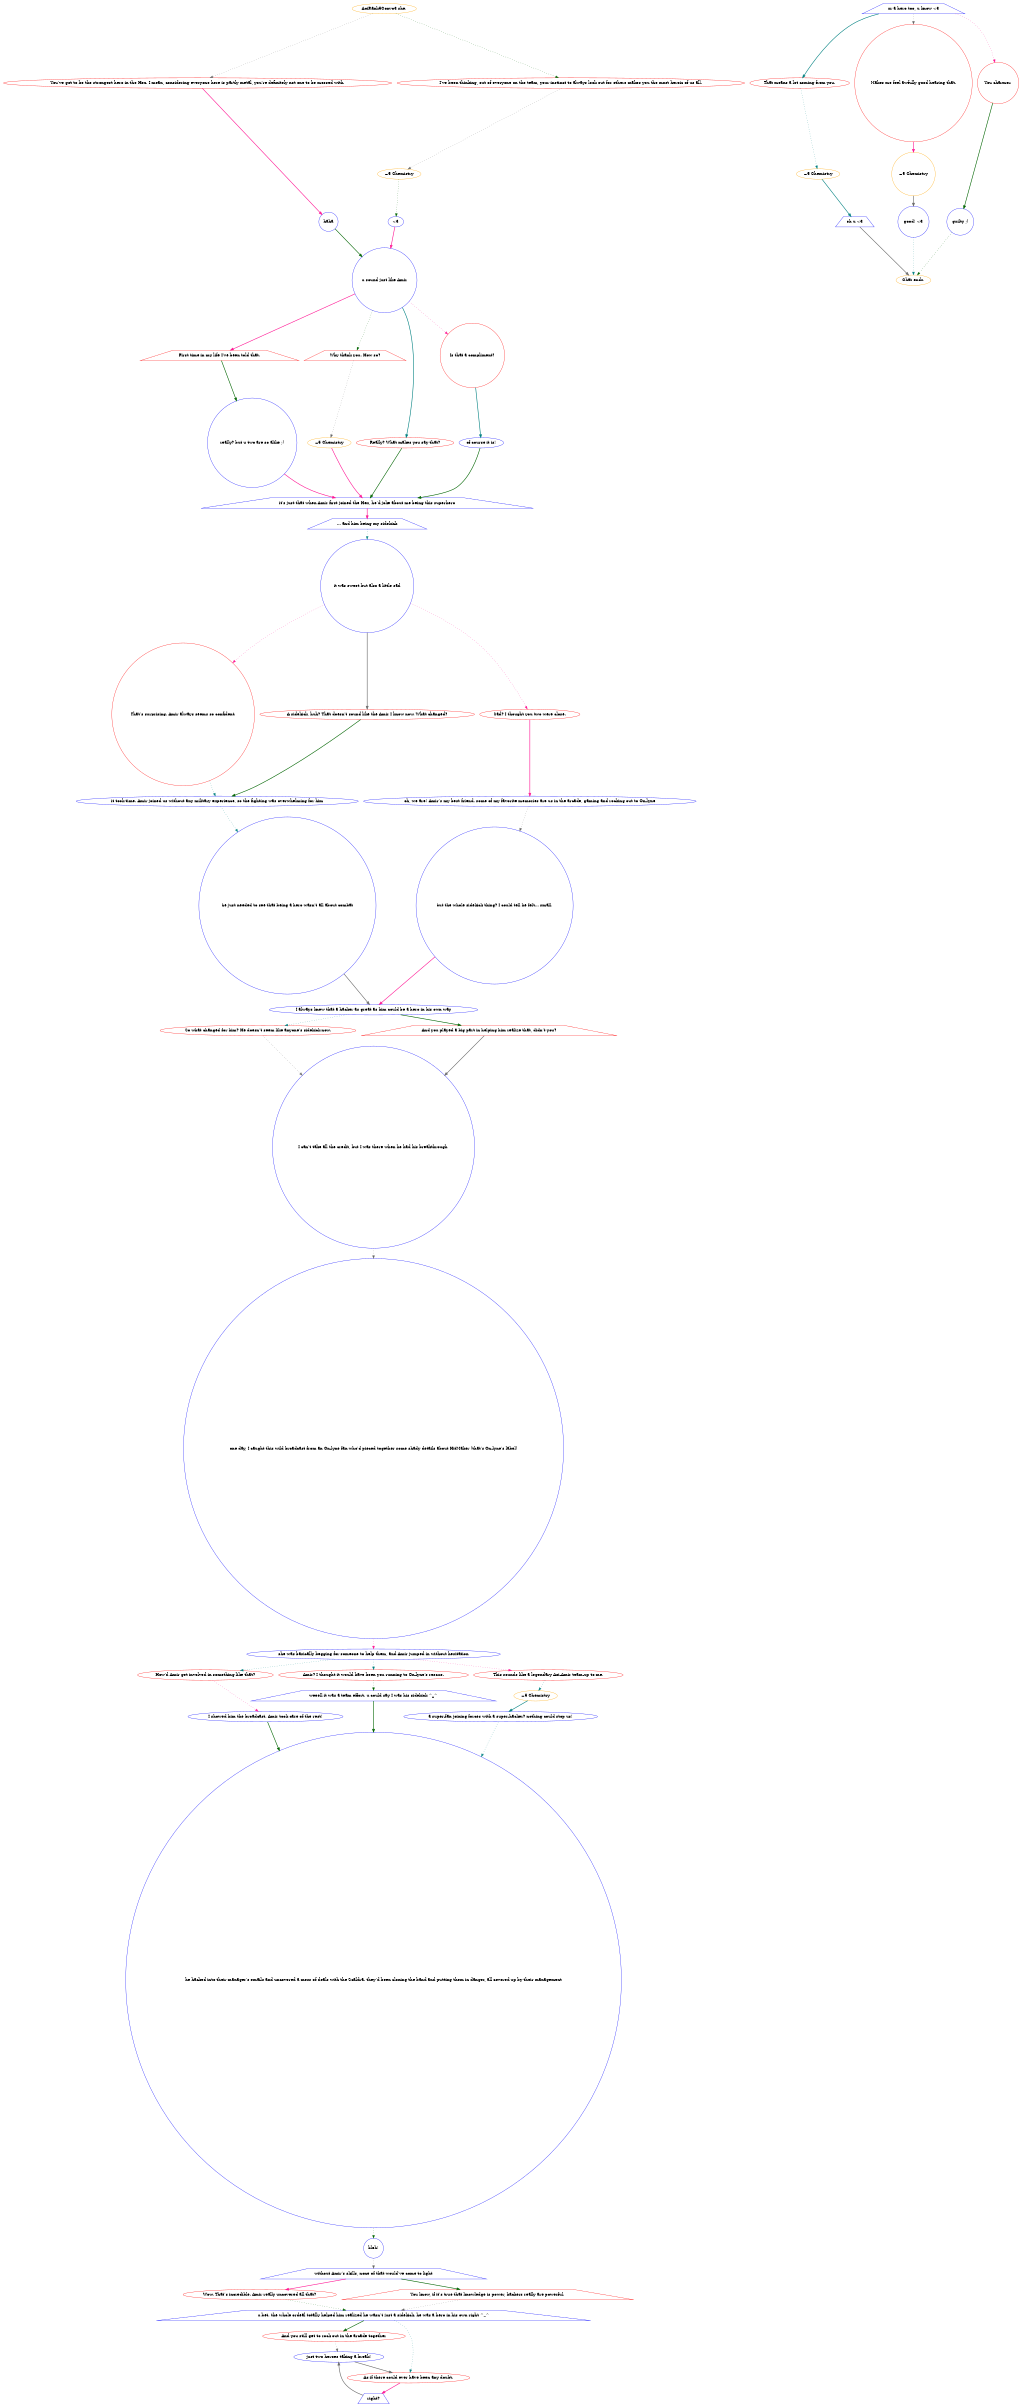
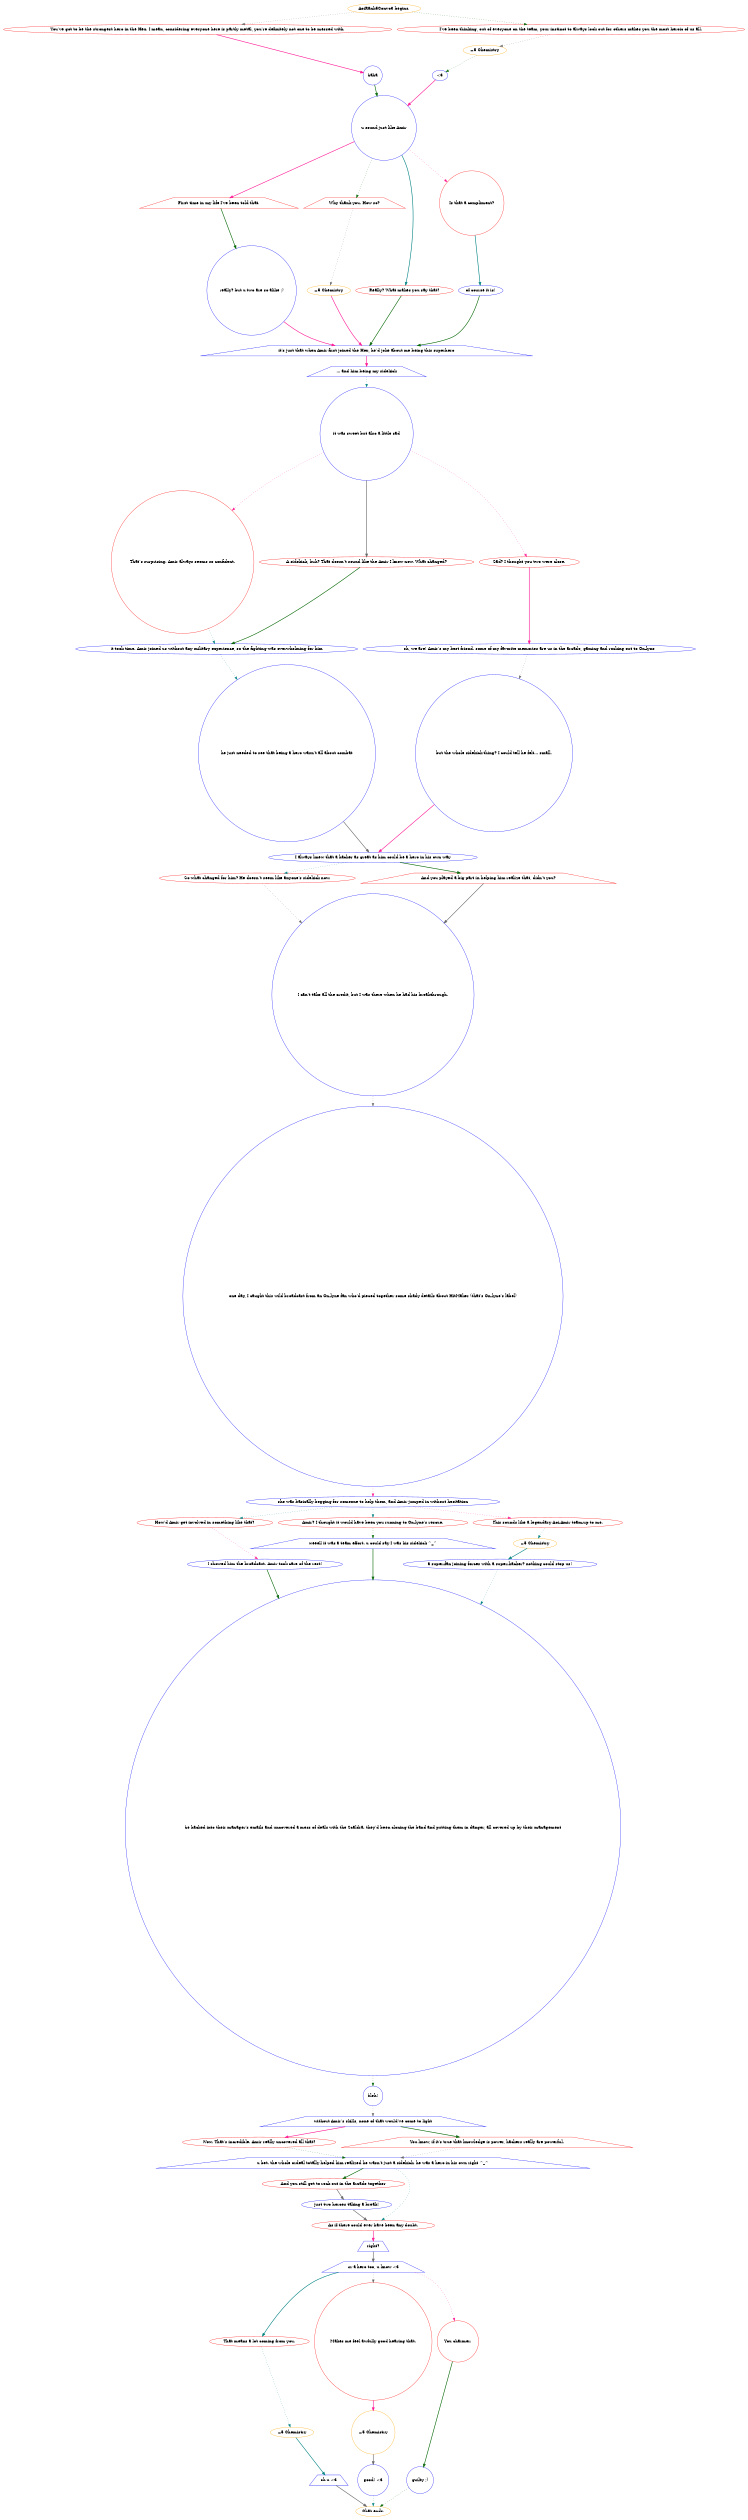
(384, 9) -> (384, 9)
(336, 2345) -> (339, 2193)
(346, 2384) -> (373, 2255)
